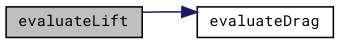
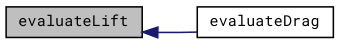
(162, 12) -> (178, 32)
